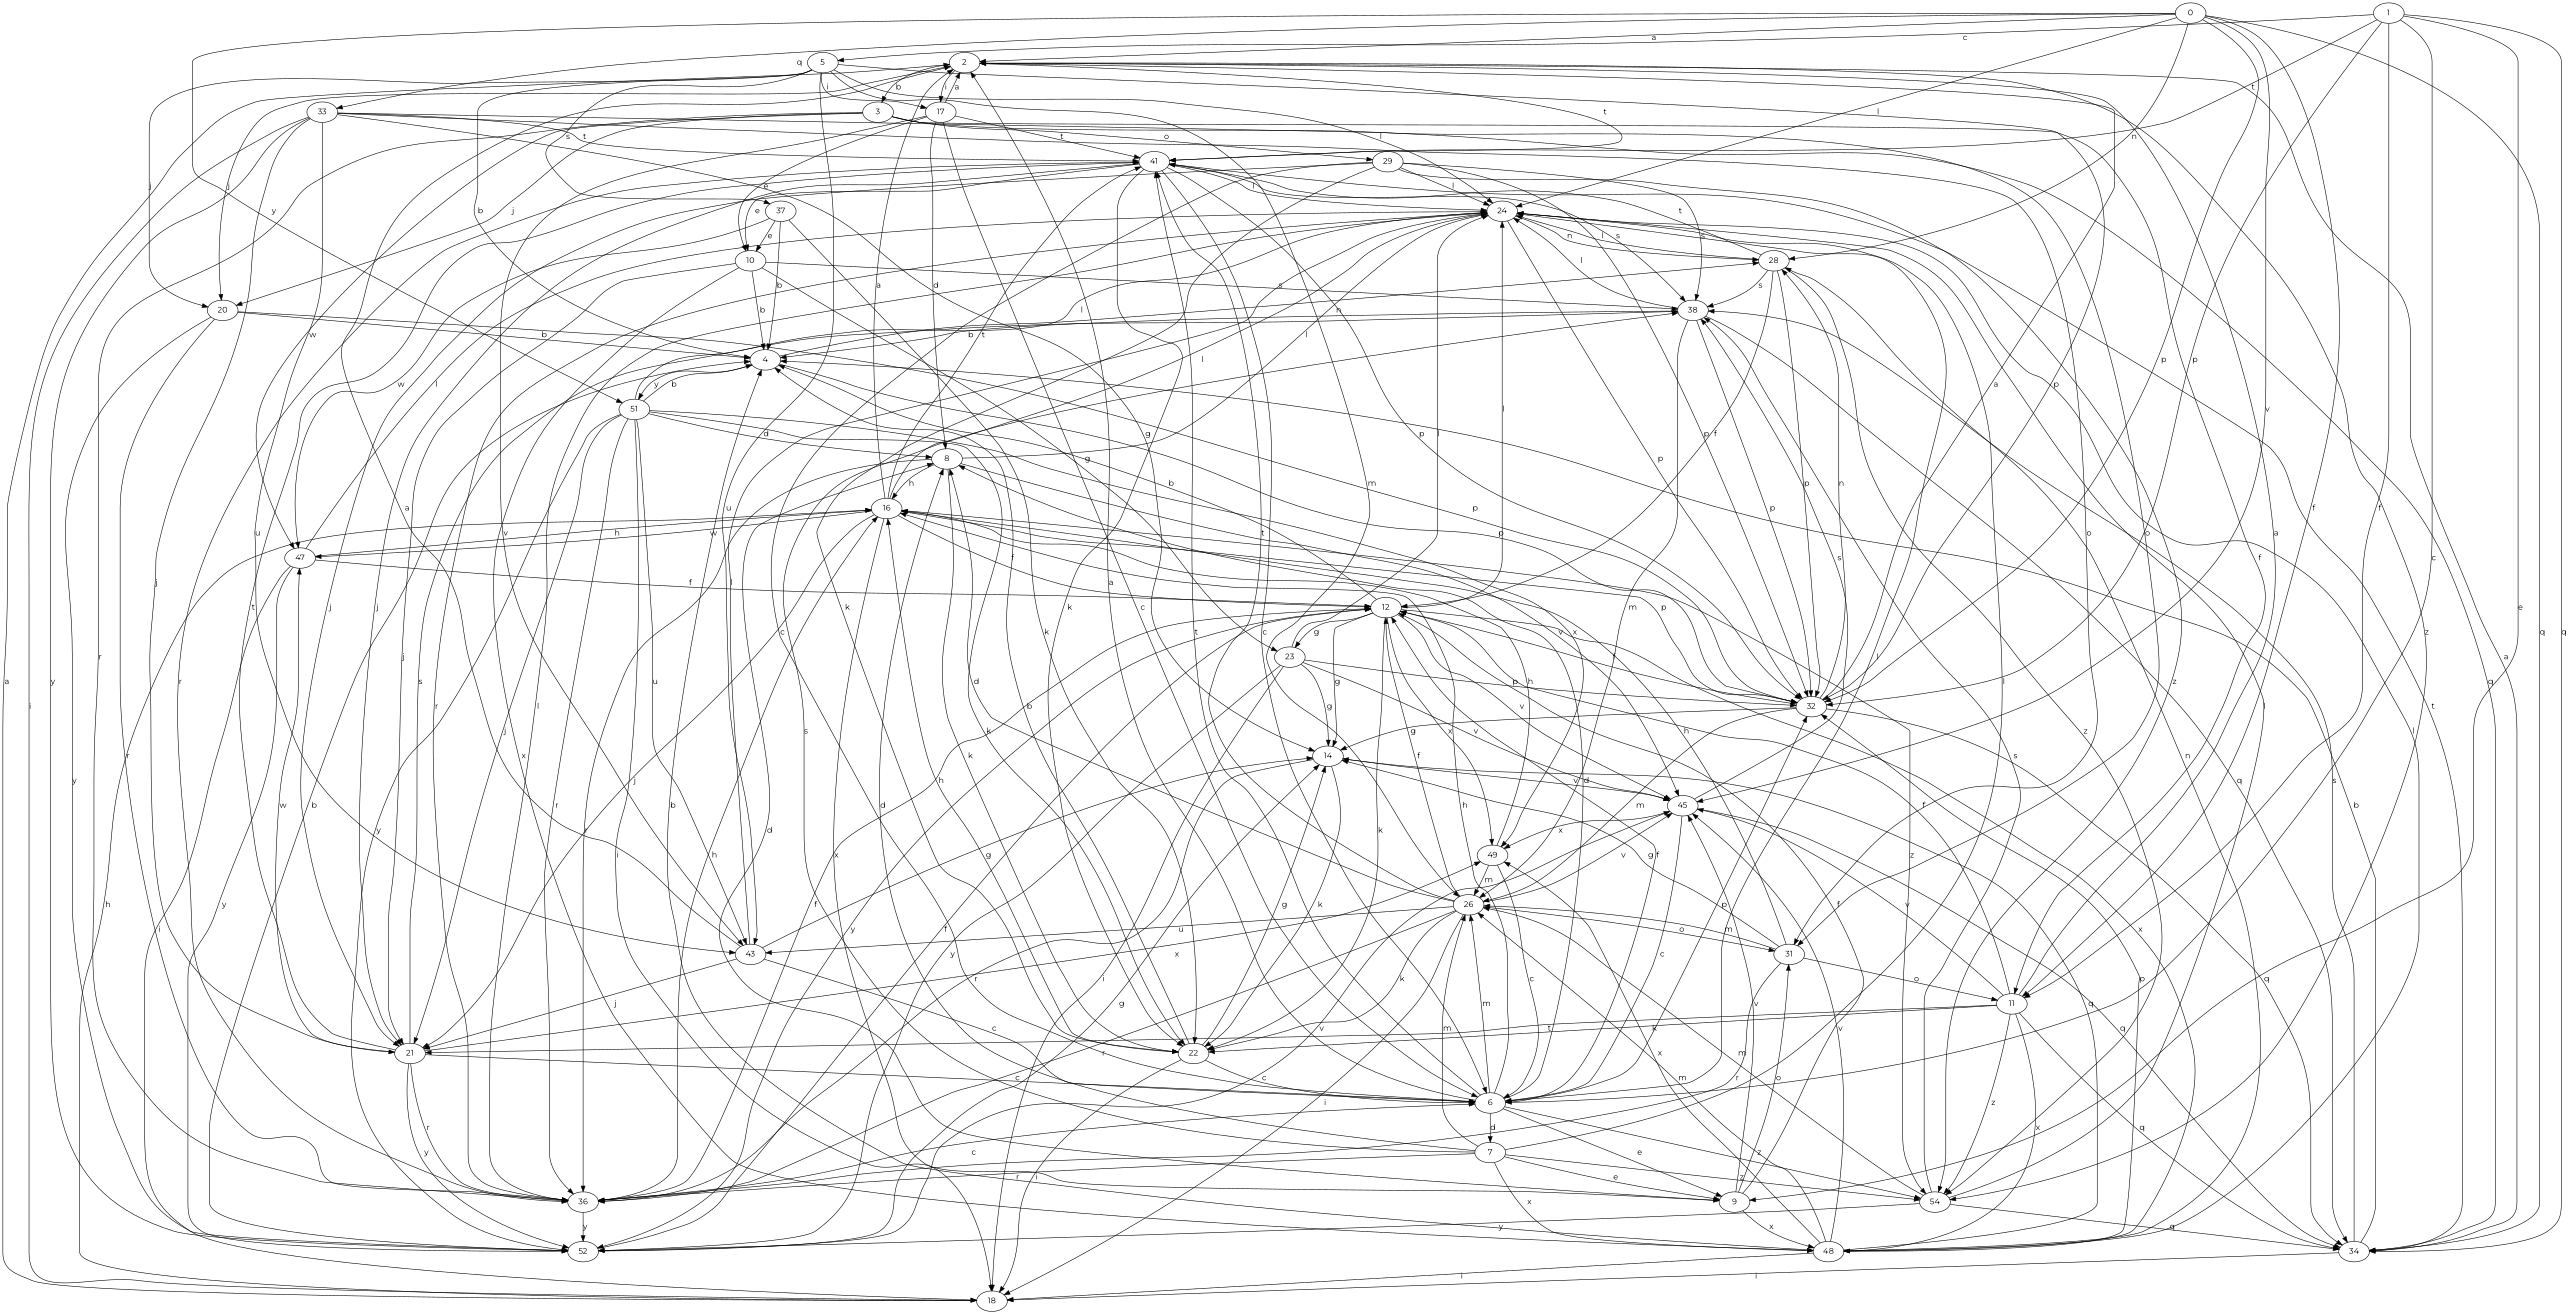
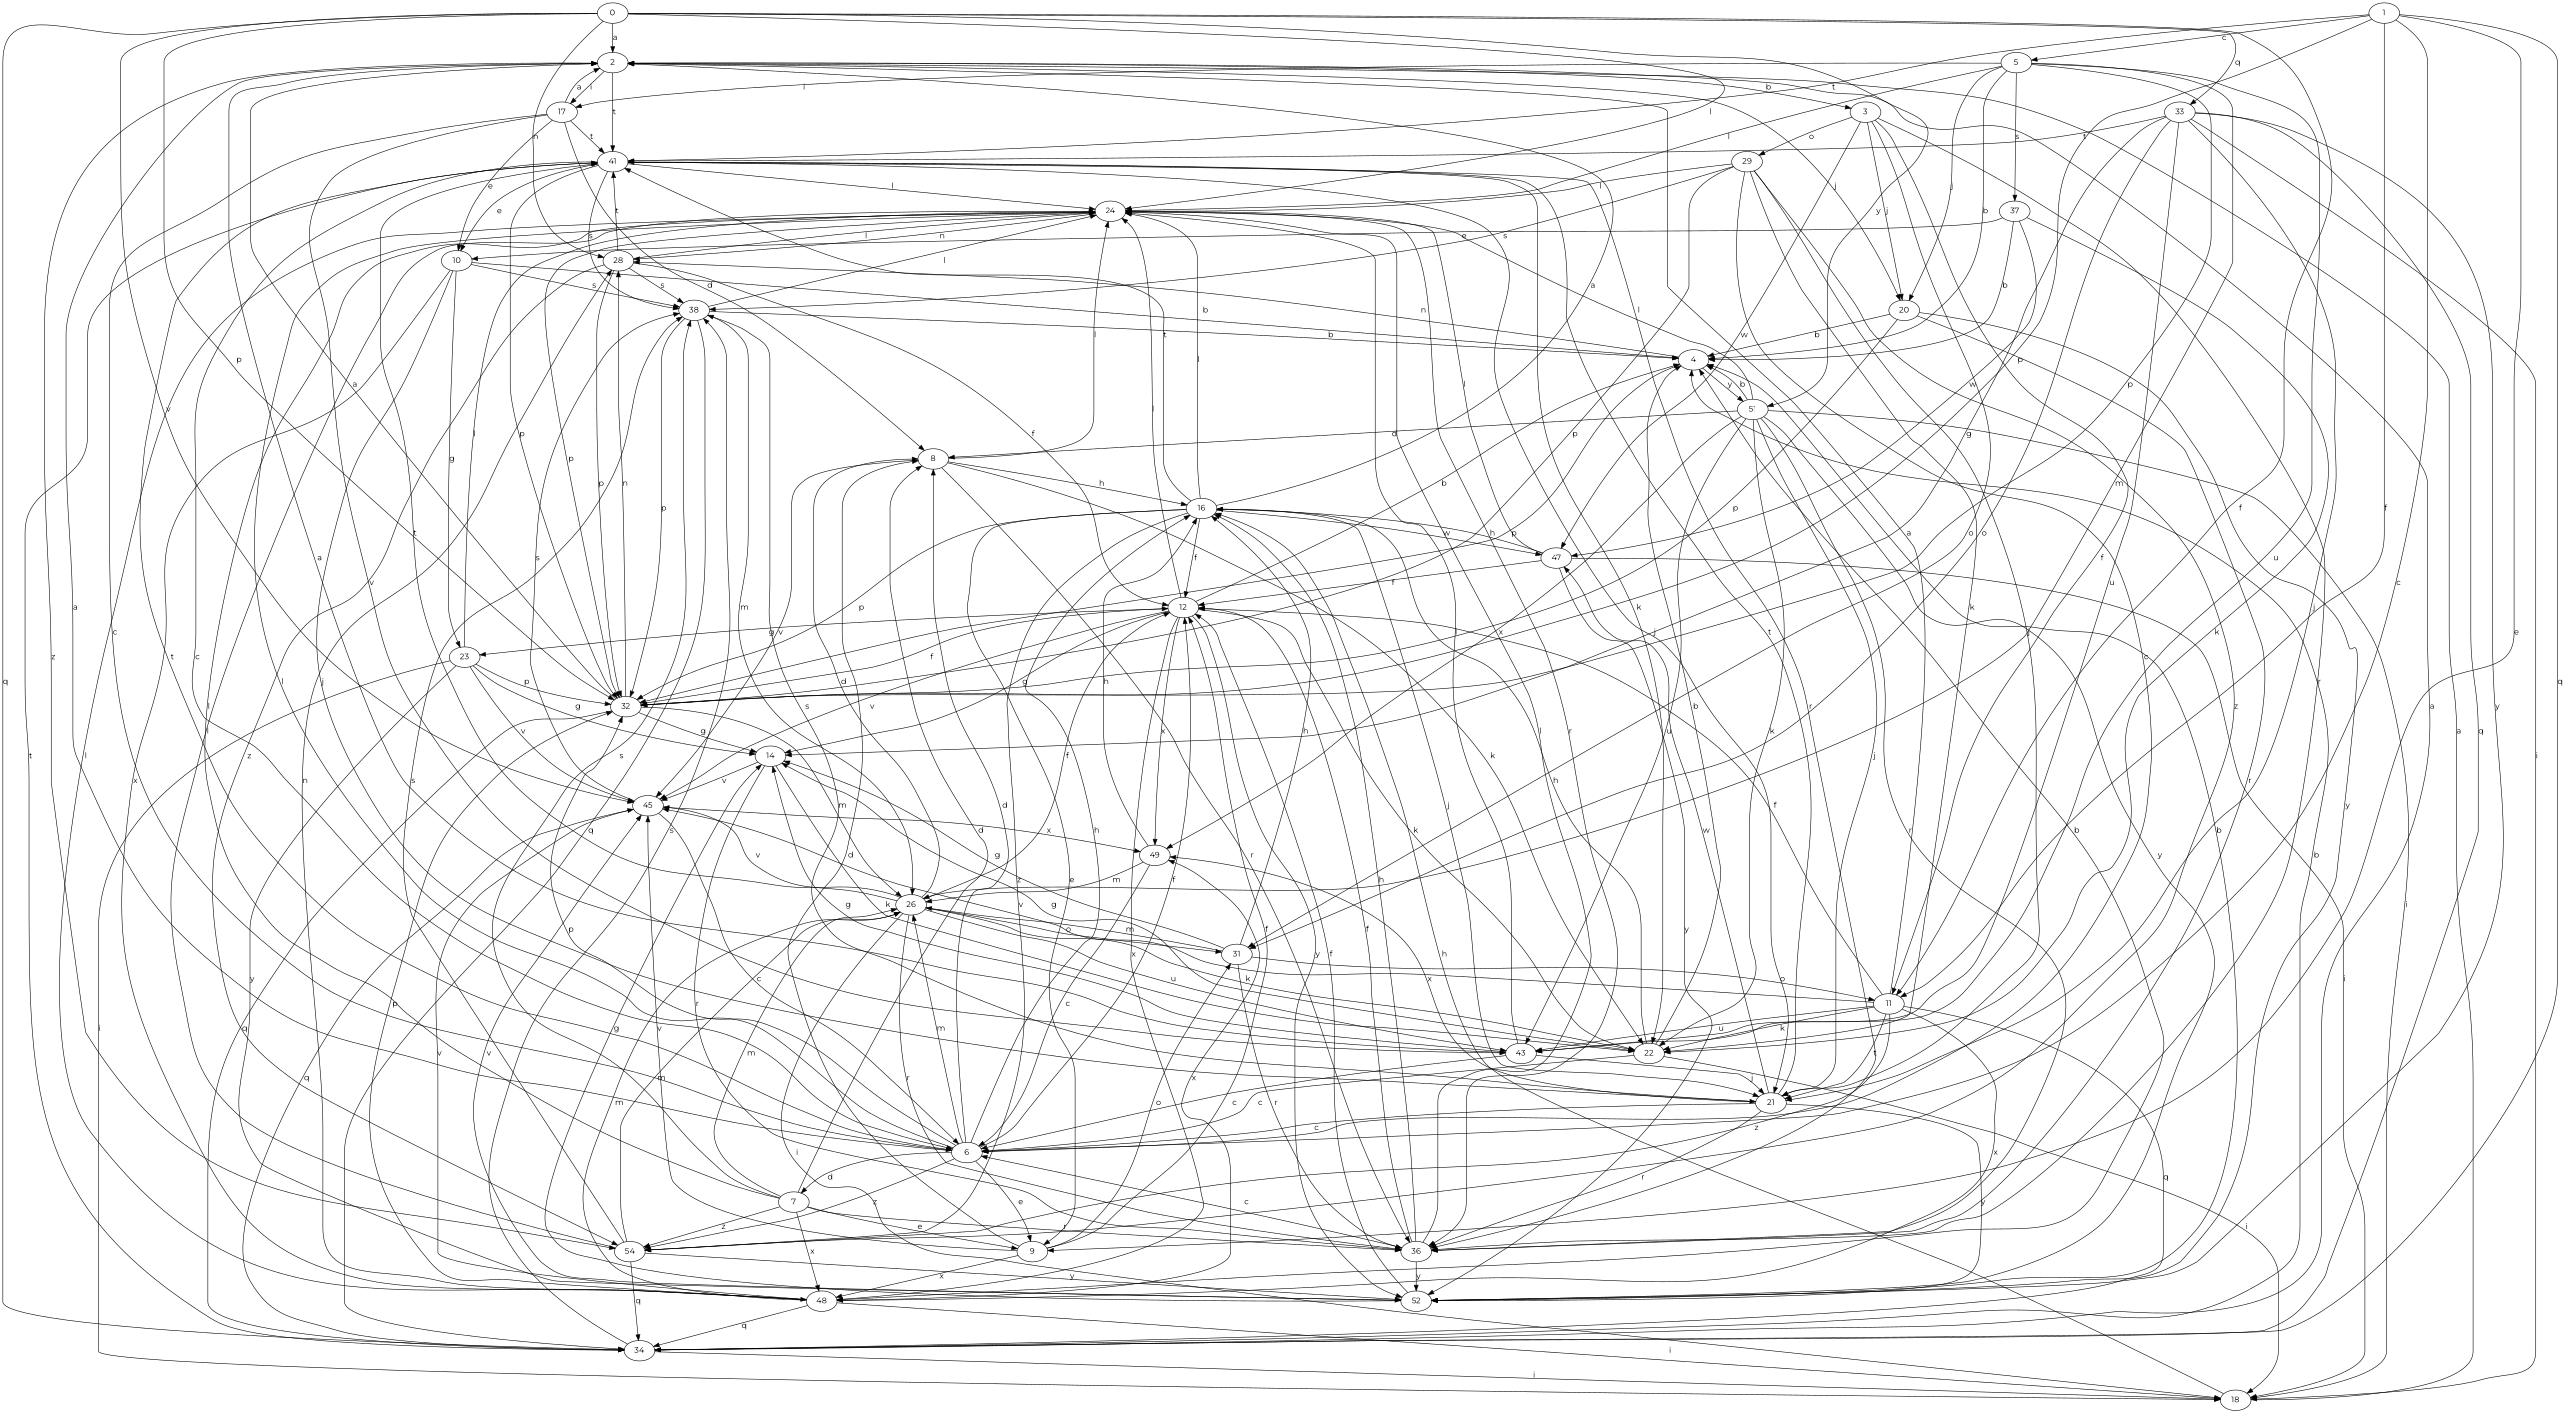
(837, 855) -> (1072, 880)
(1972, 870) -> (733, 1325)
none -> (1707, 1026)
